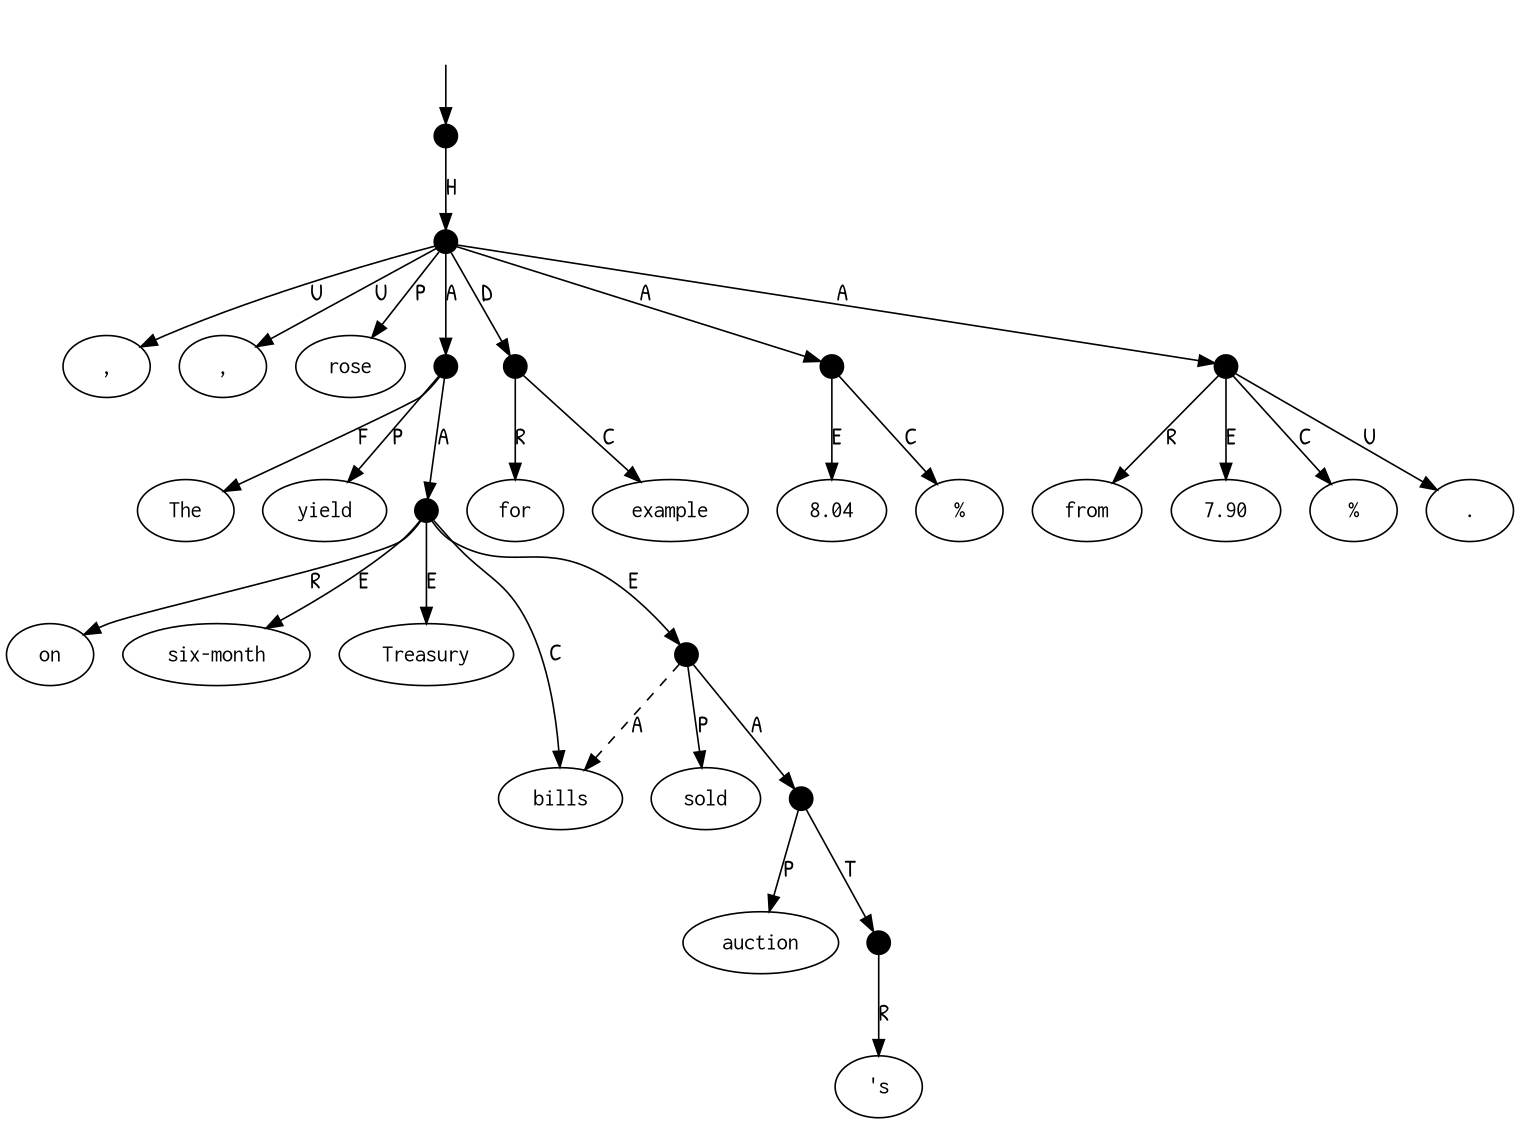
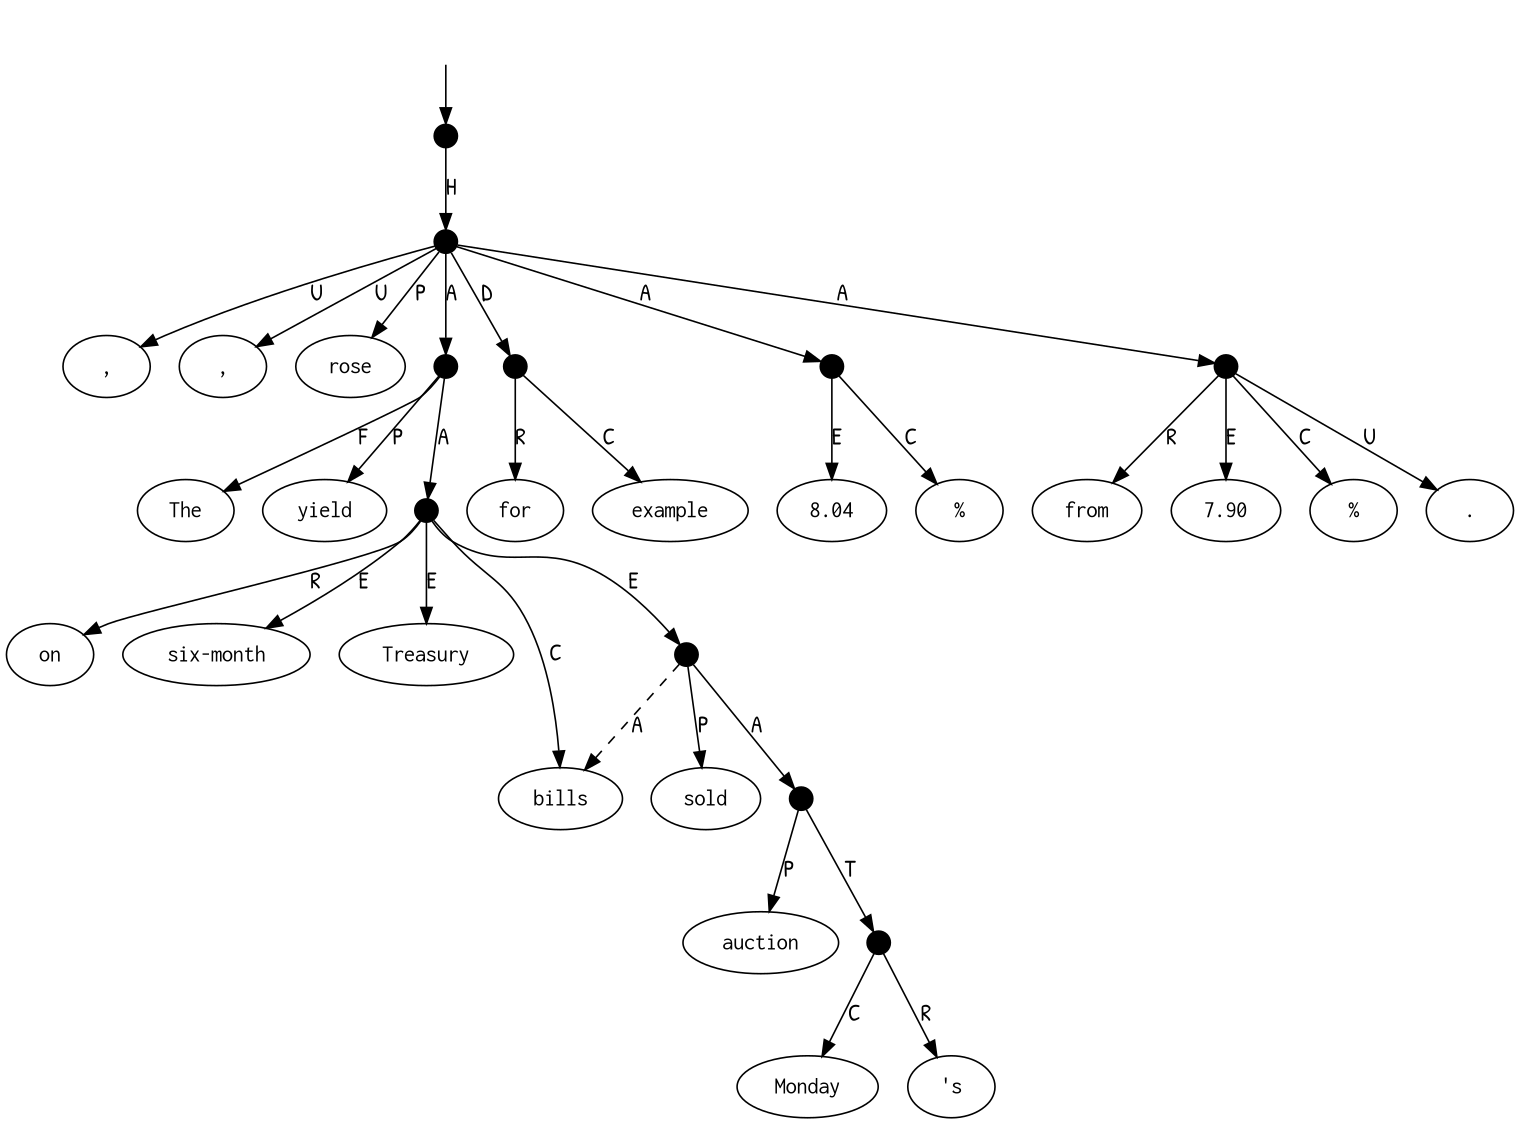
none -> (808, 1087)
